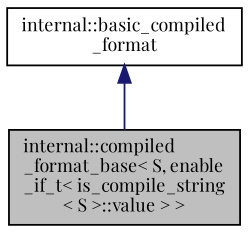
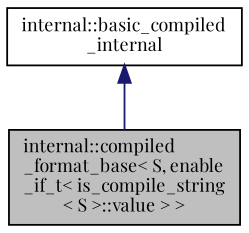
(125, 37) -> (125, 37)
